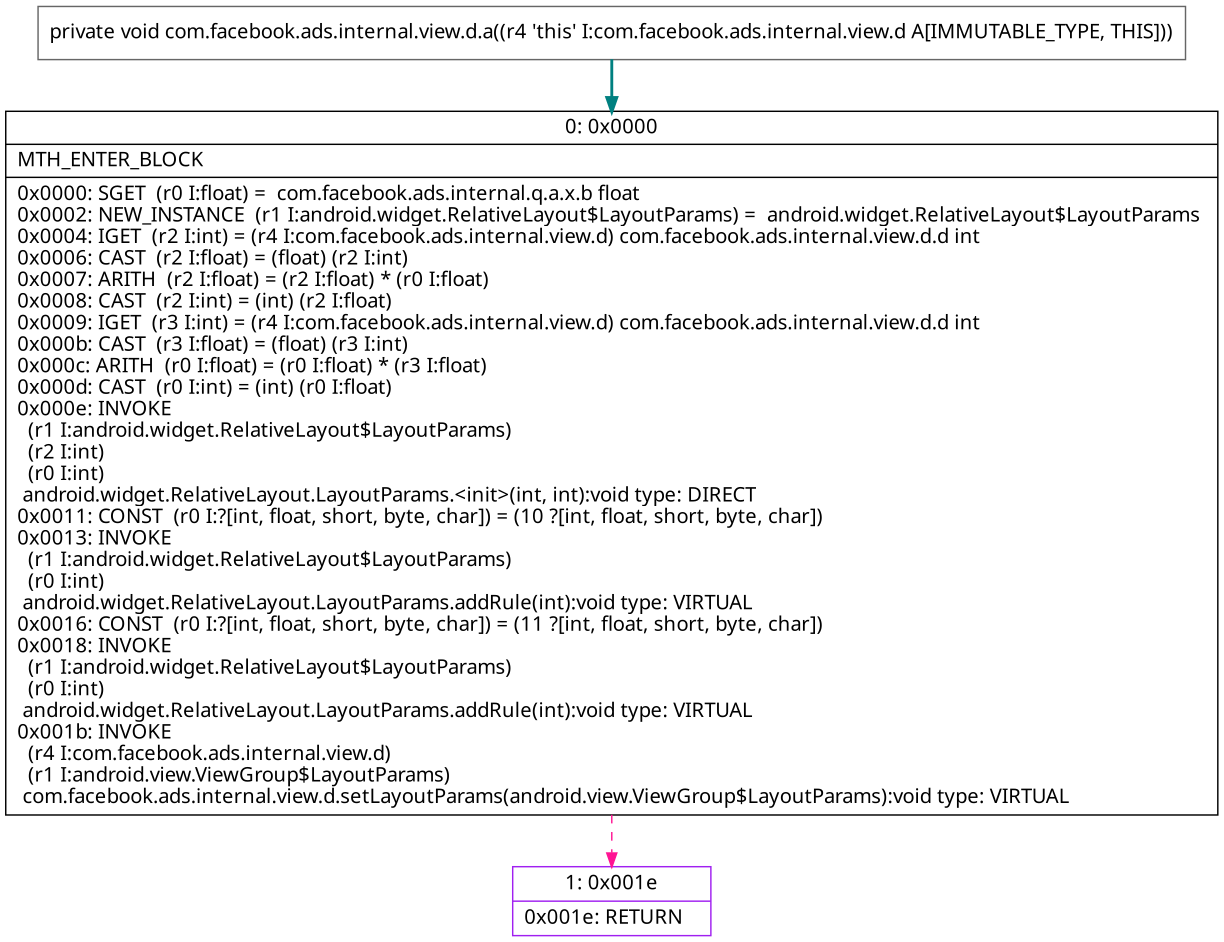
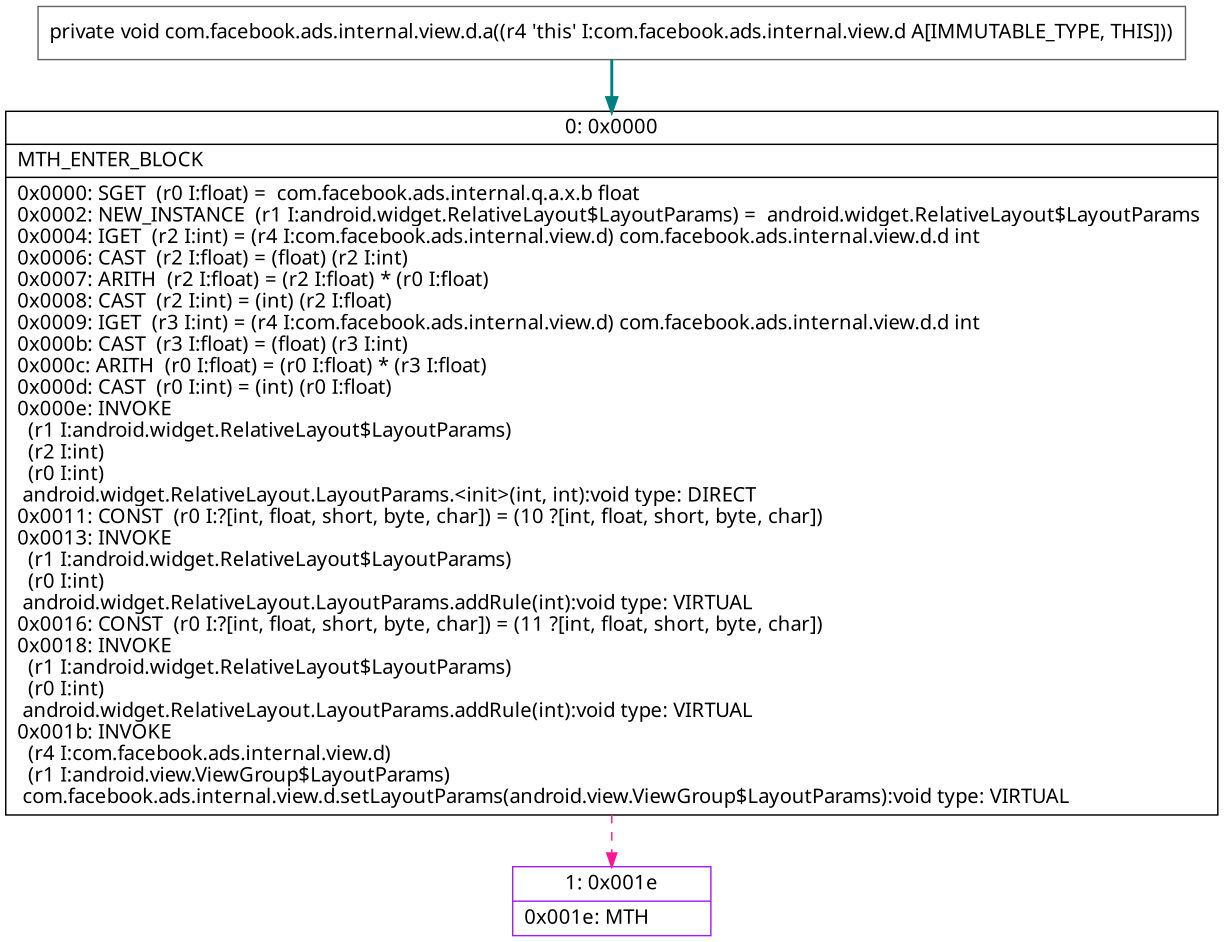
(612, 918) -> (595, 918)
